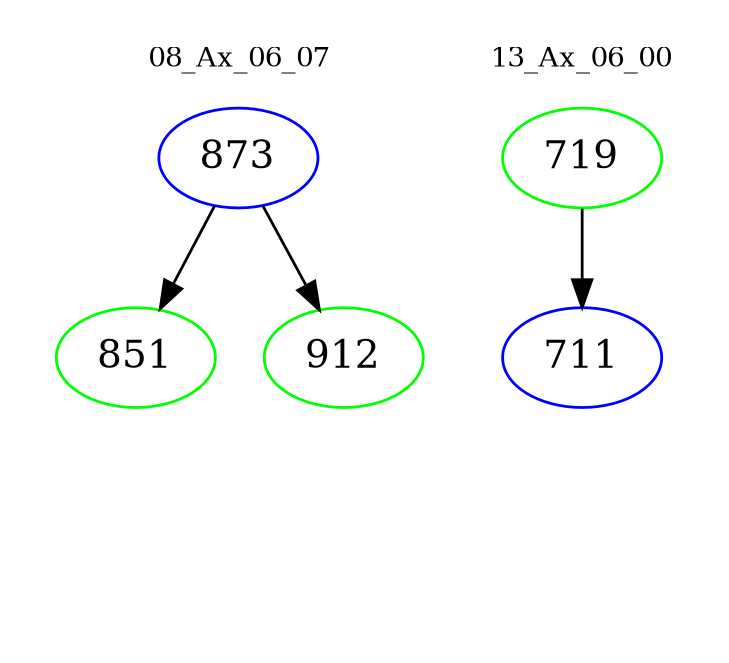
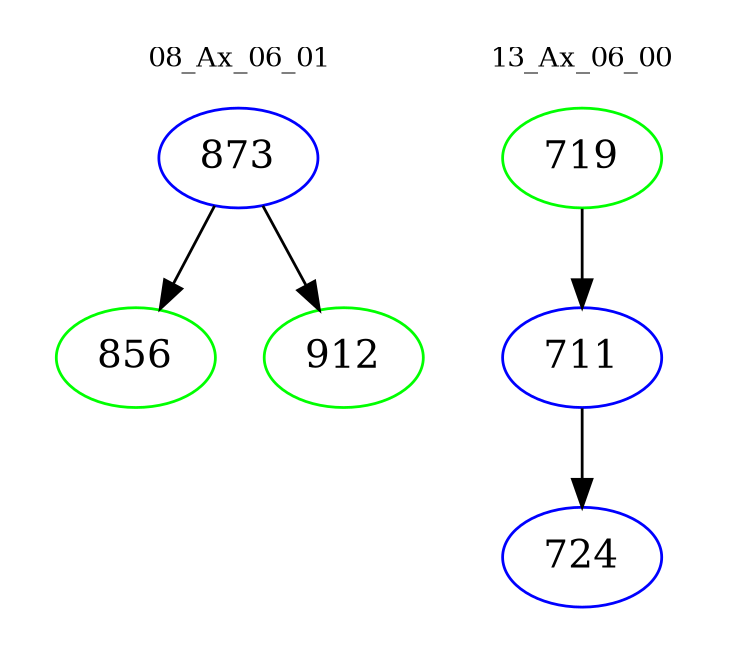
(240, 60) -> (240, 60)
(136, 358) -> (136, 358)
none -> (582, 557)
